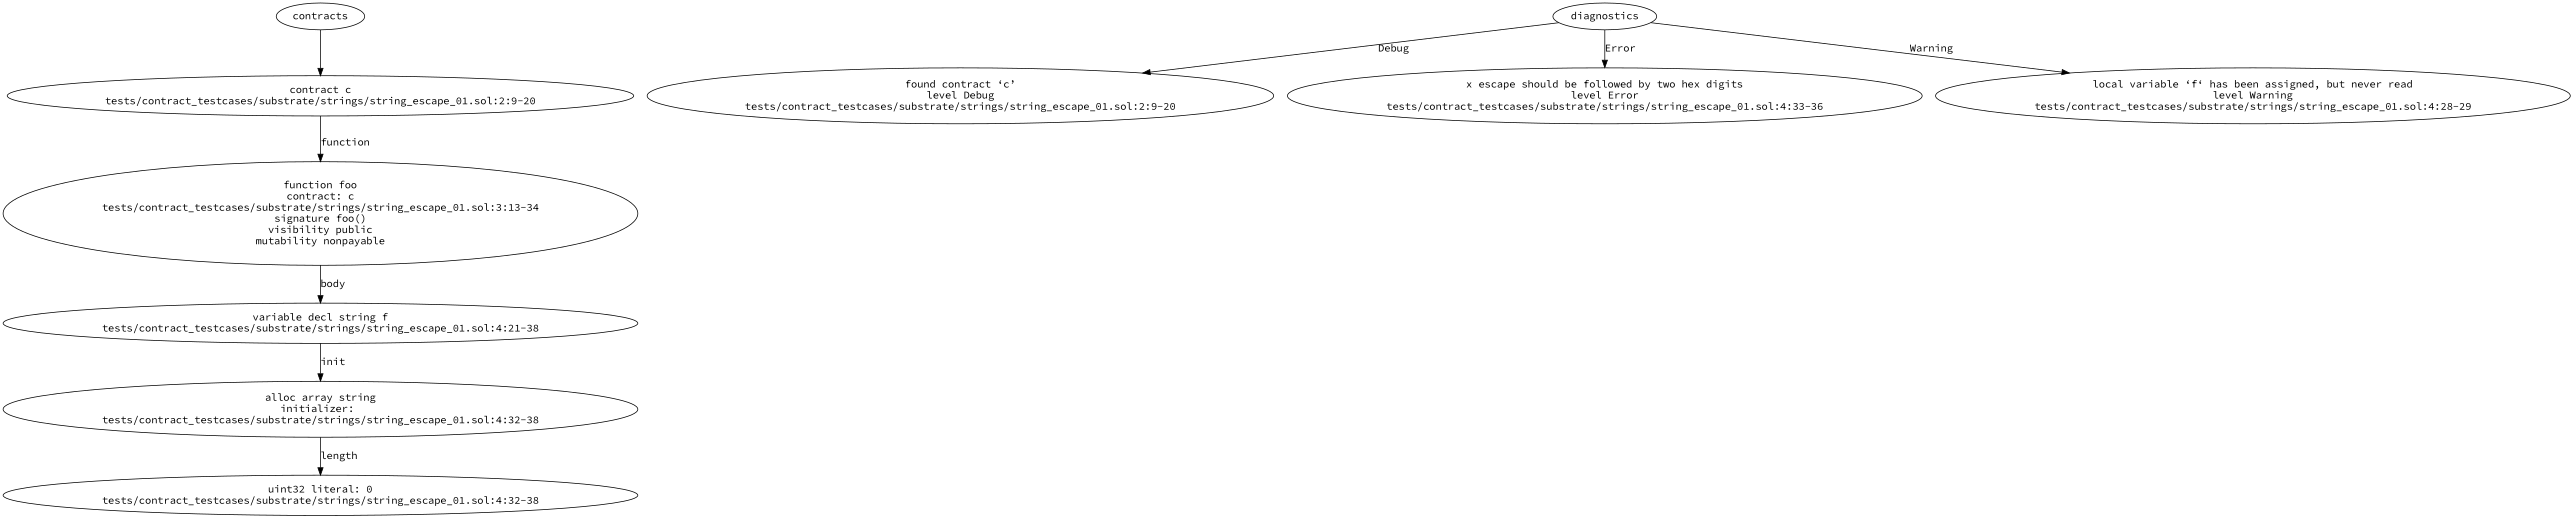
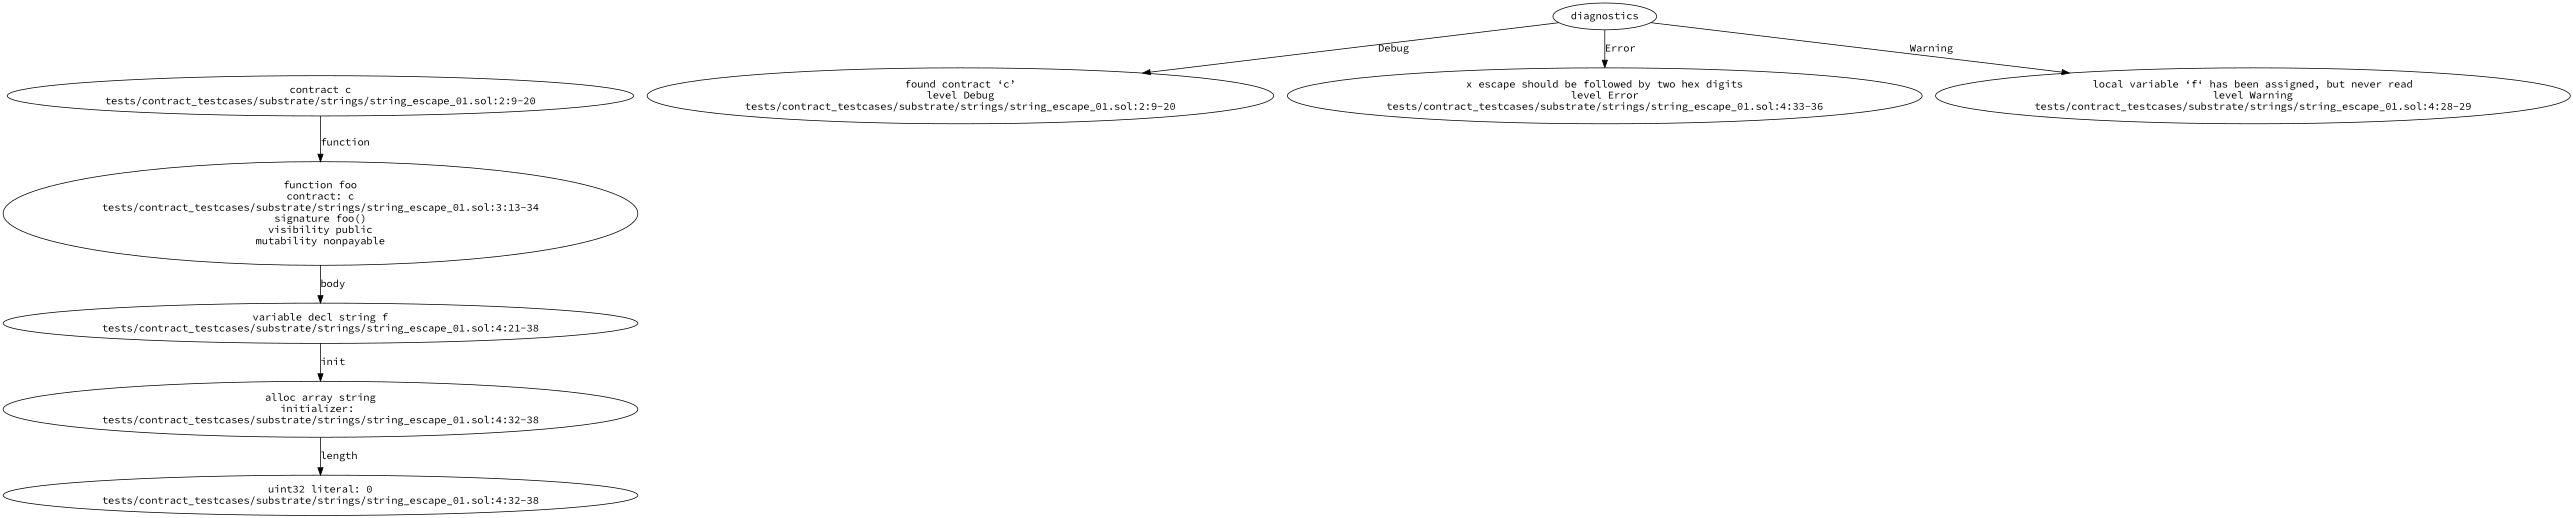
(320, 16) -> none
